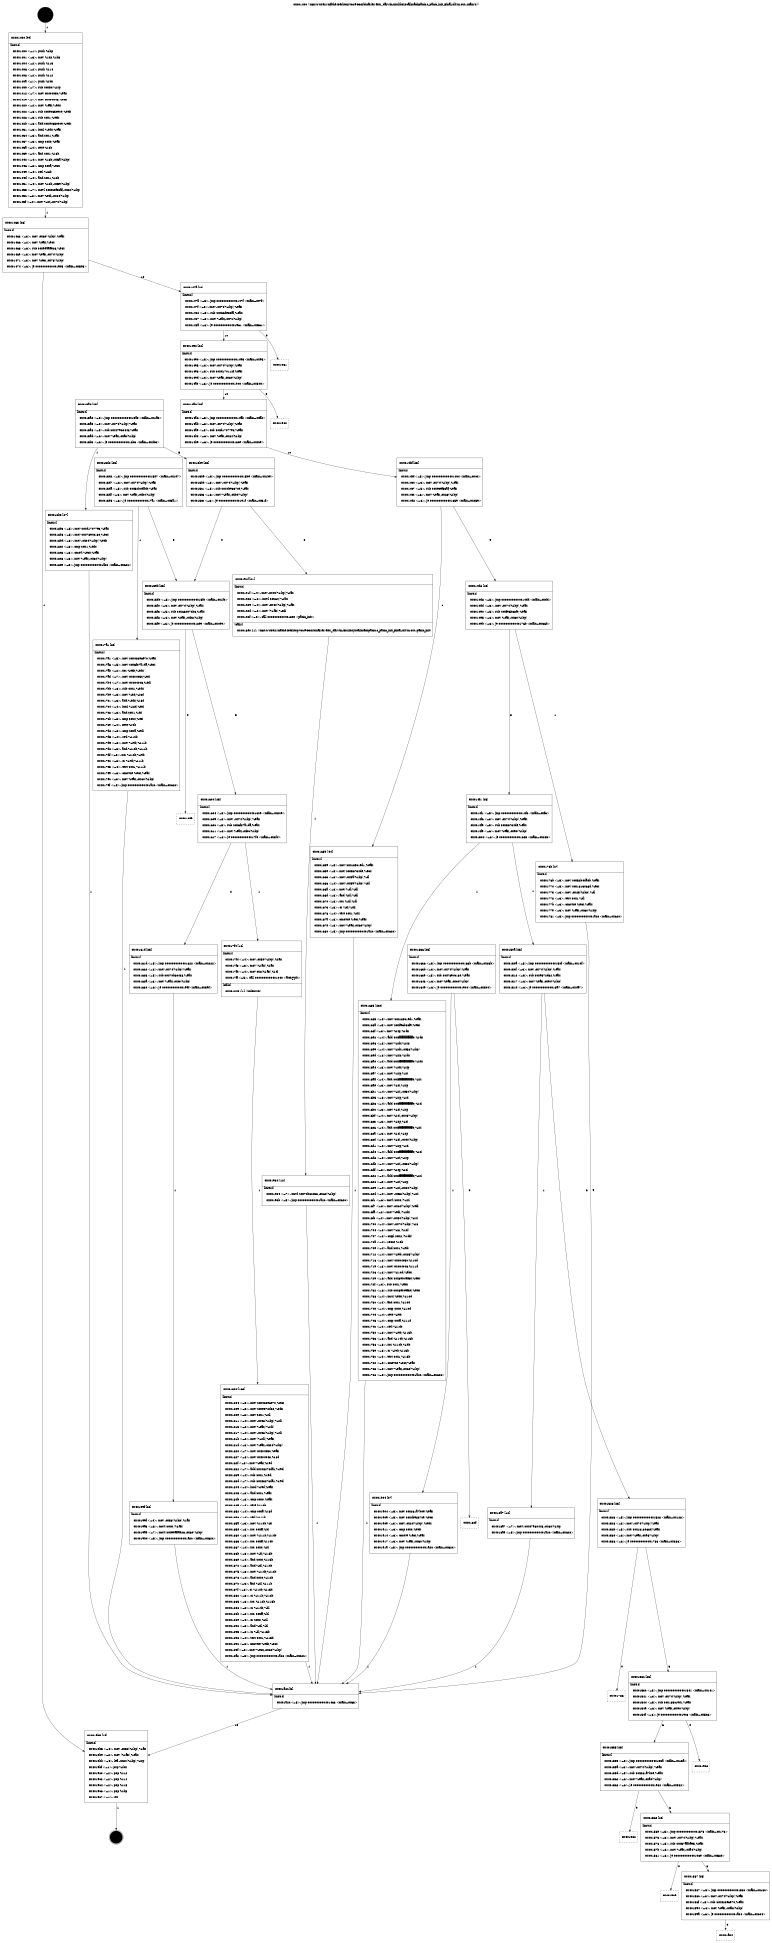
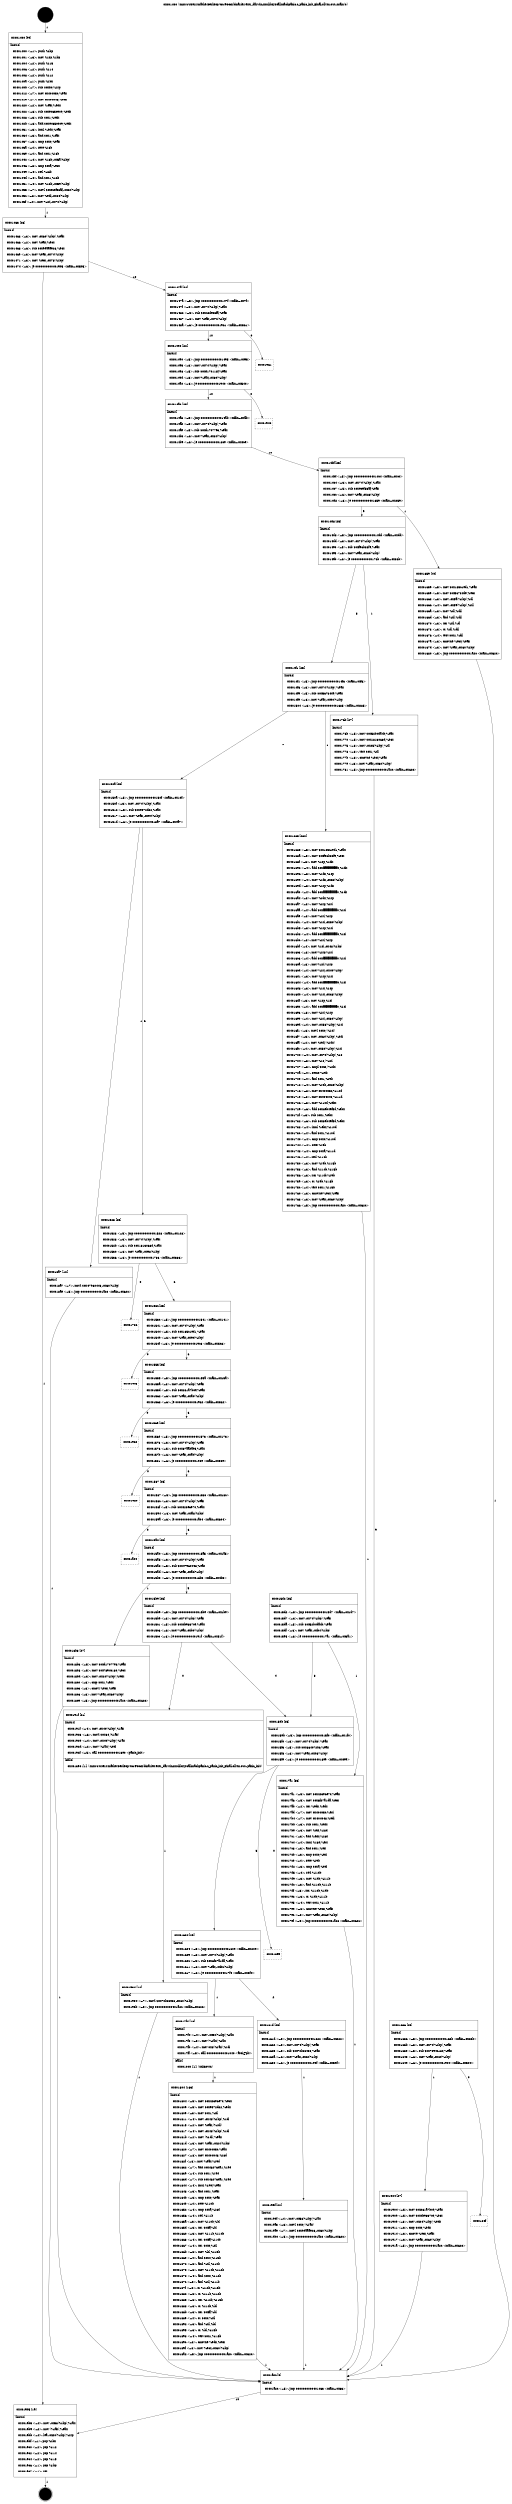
none -> (187, 1529)
